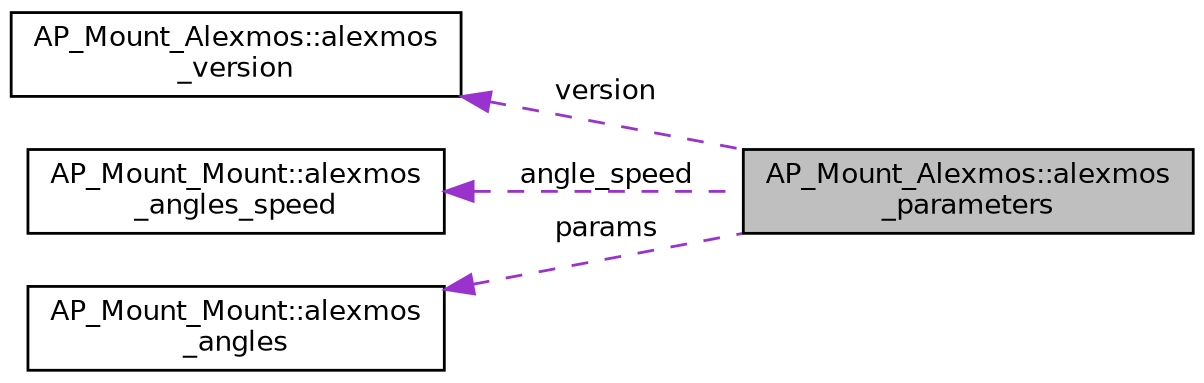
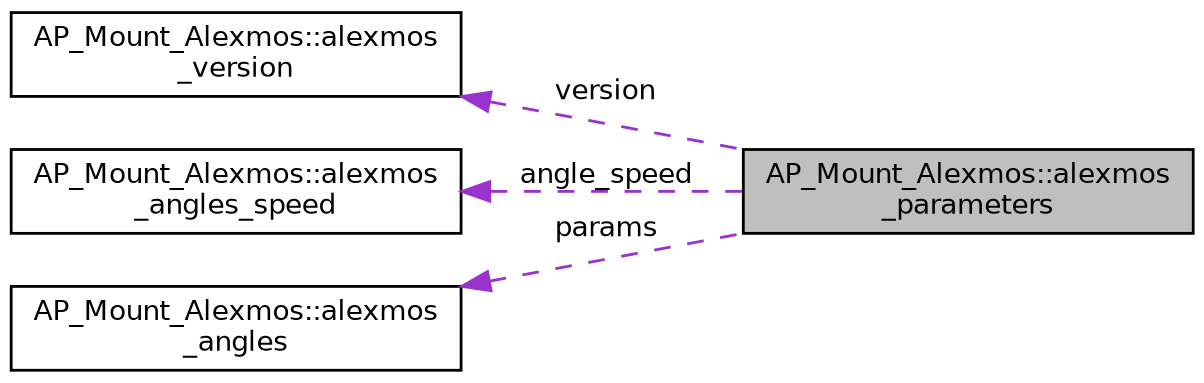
(236, 191) -> (236, 191)
(236, 328) -> (236, 328)
